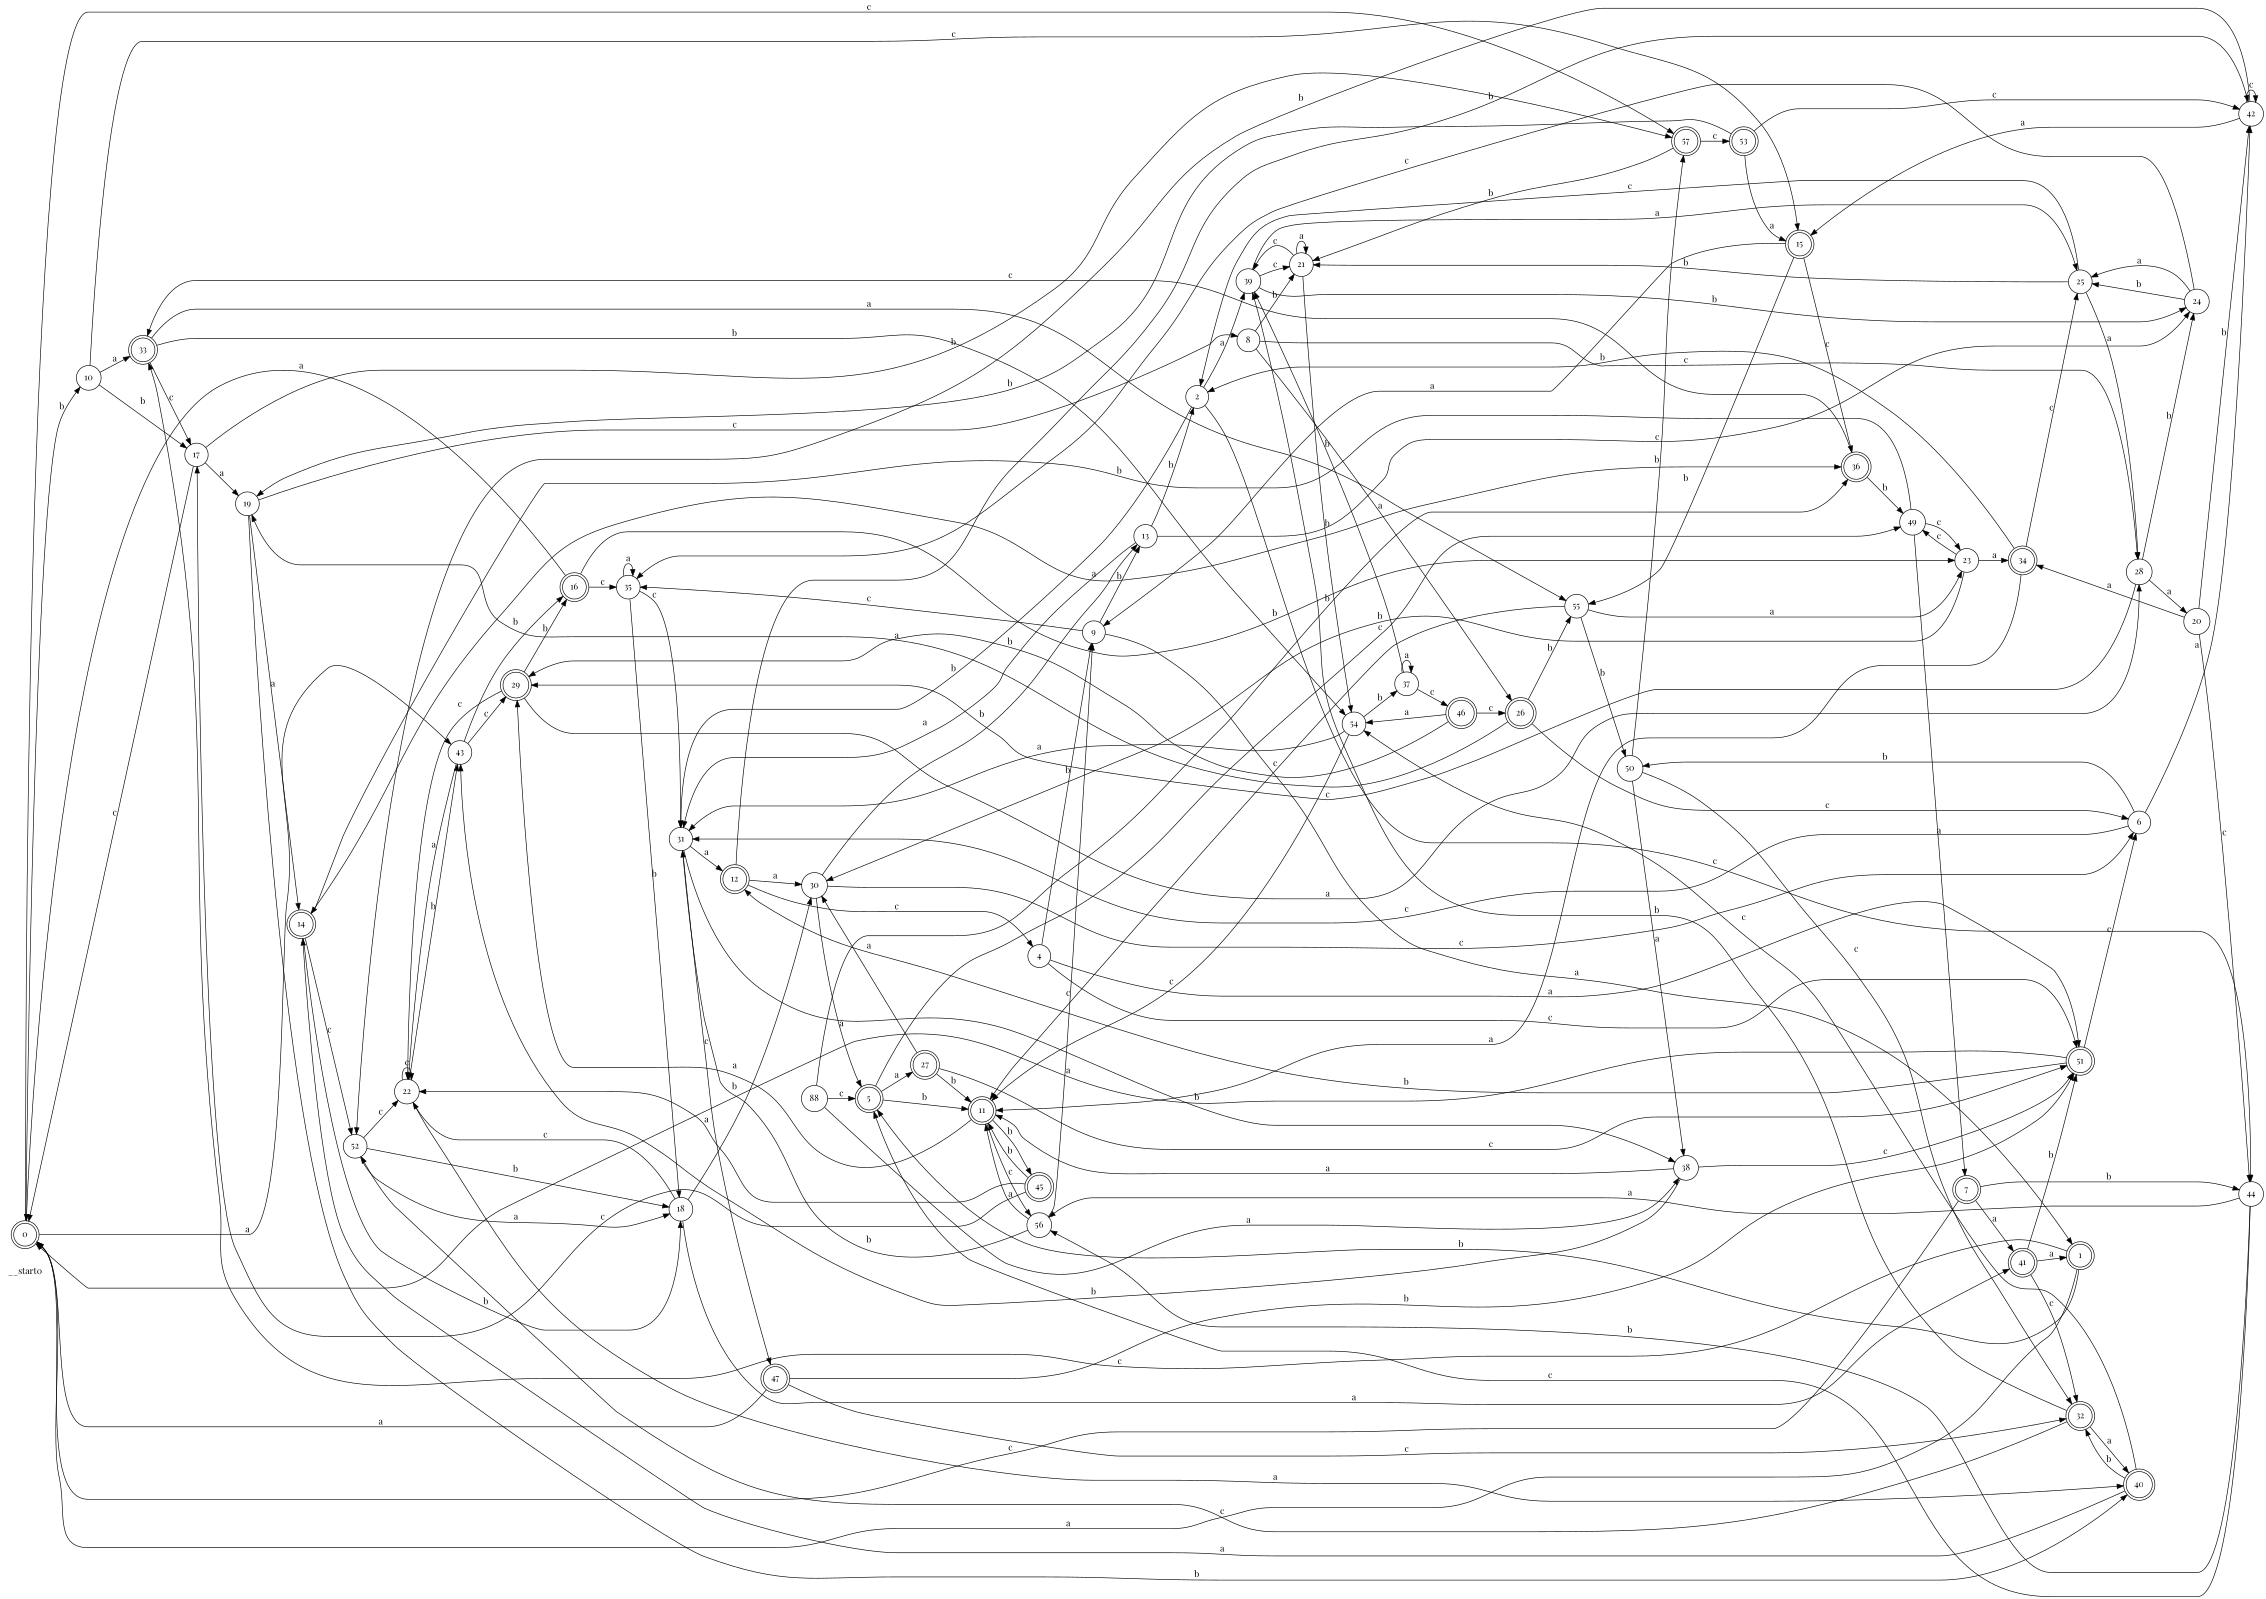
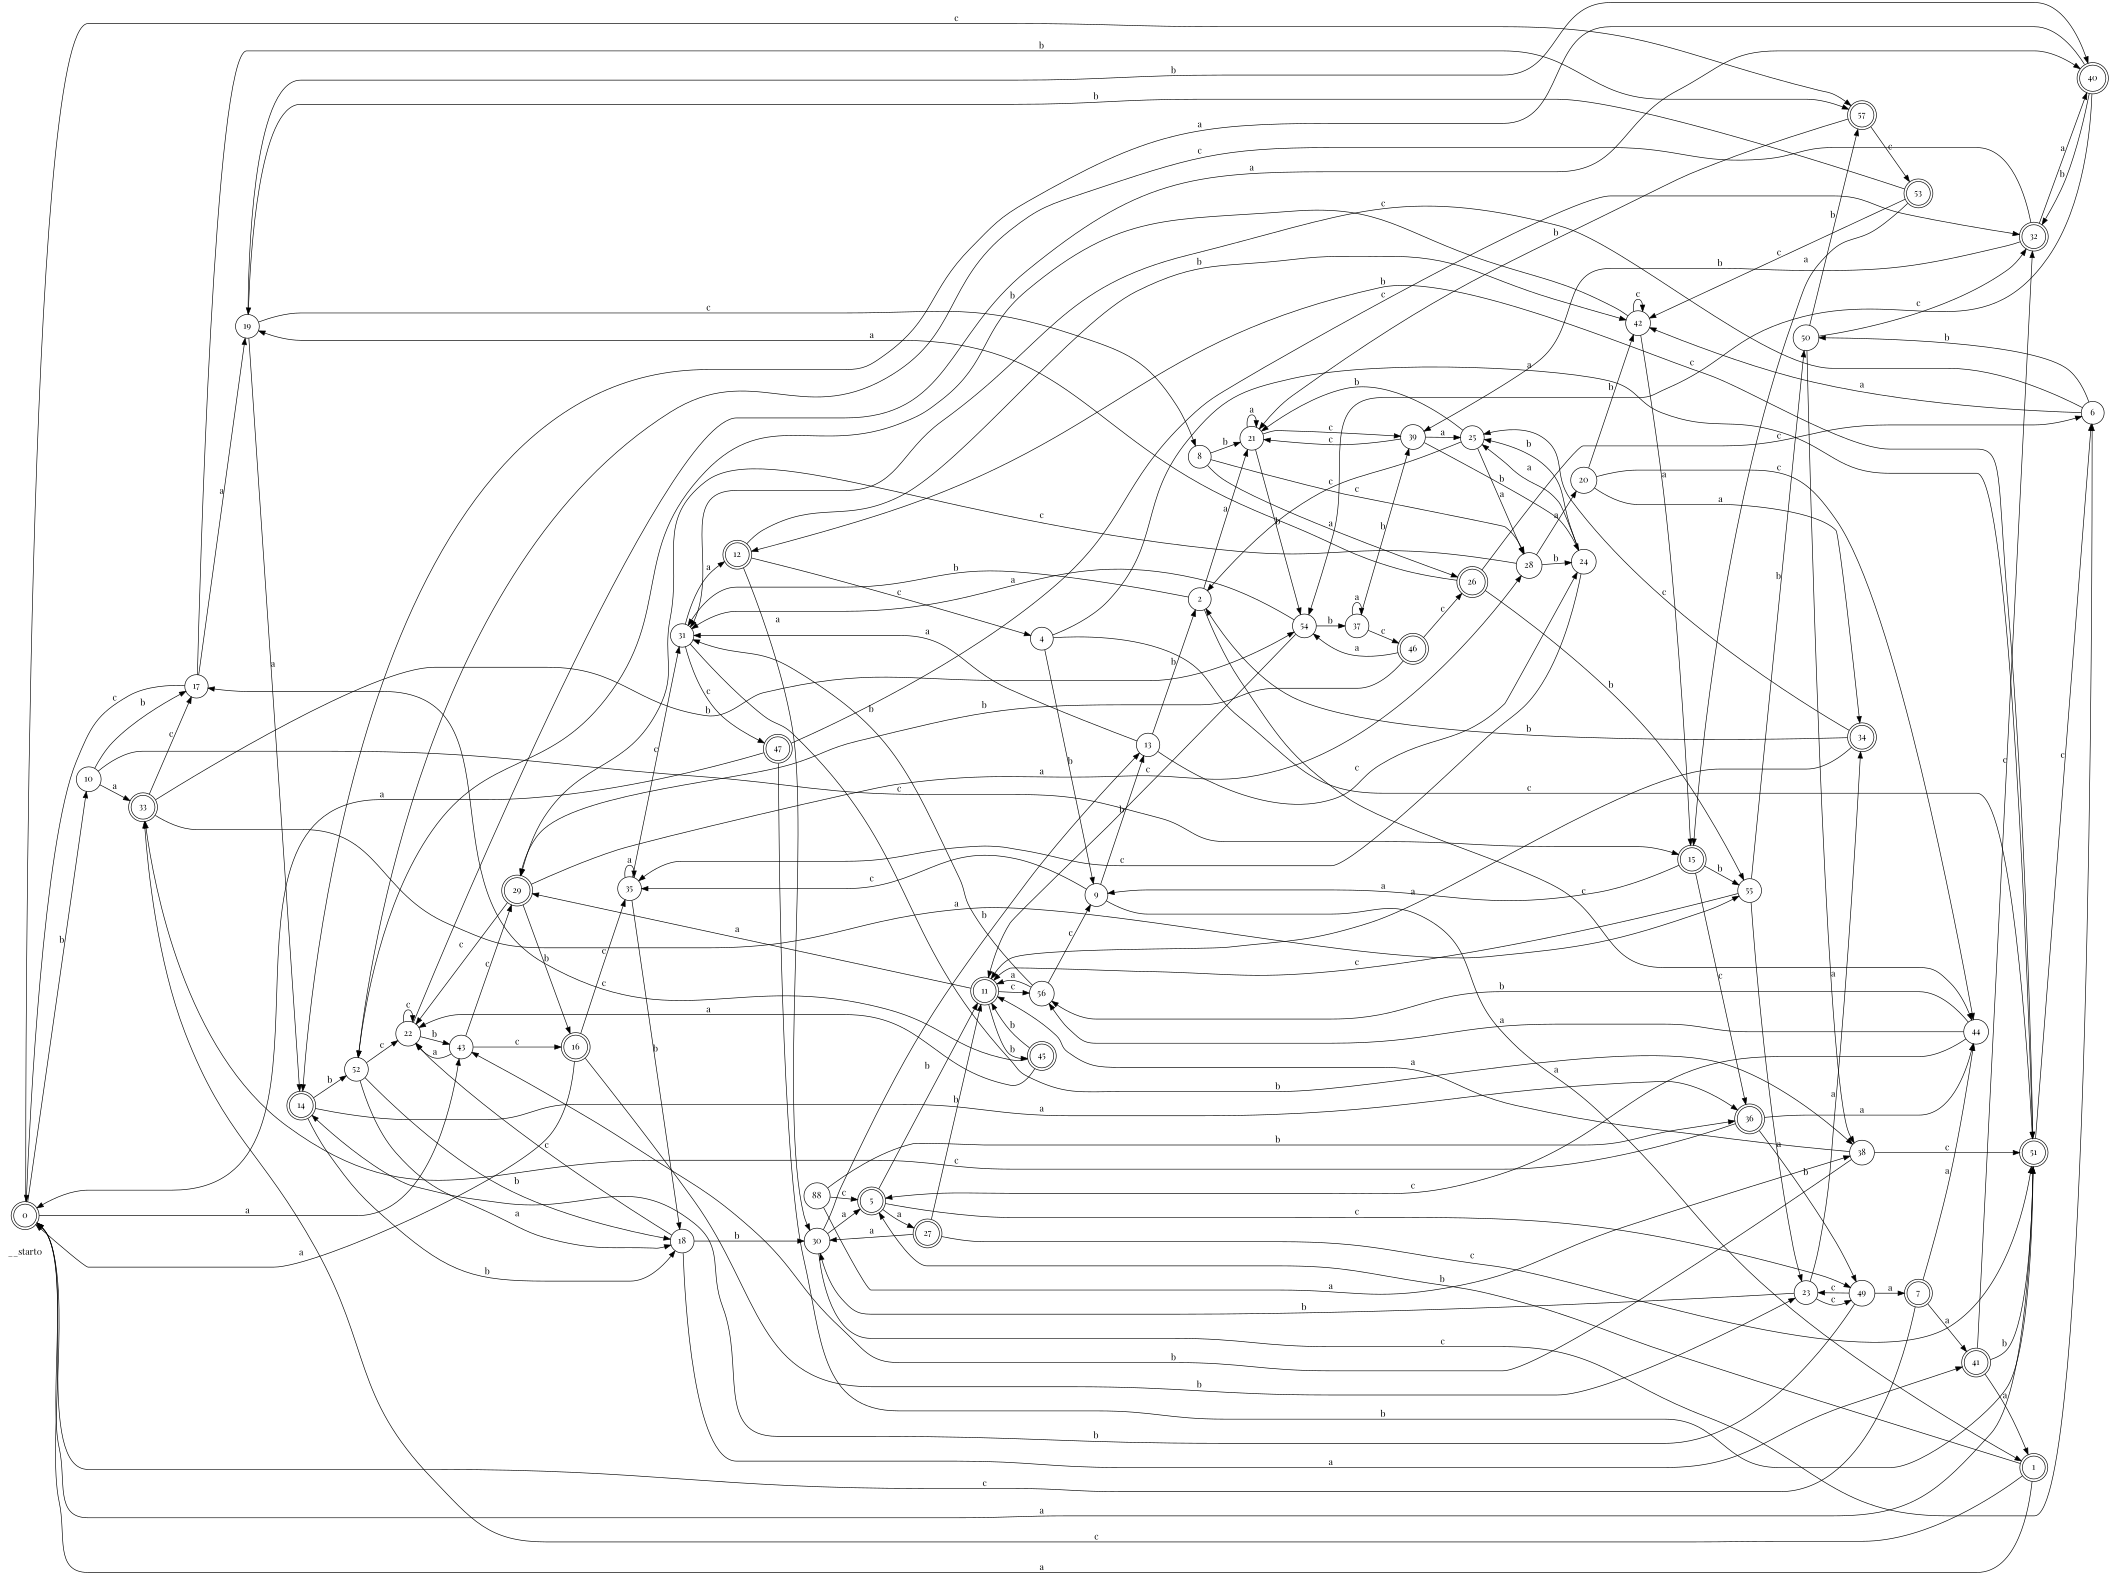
(1226, 345) -> (1225, 522)
(516, 622) -> (517, 1042)
(329, 1030) -> (330, 1080)
none -> (1886, 1115)
(2109, 1177) -> (1947, 1171)
